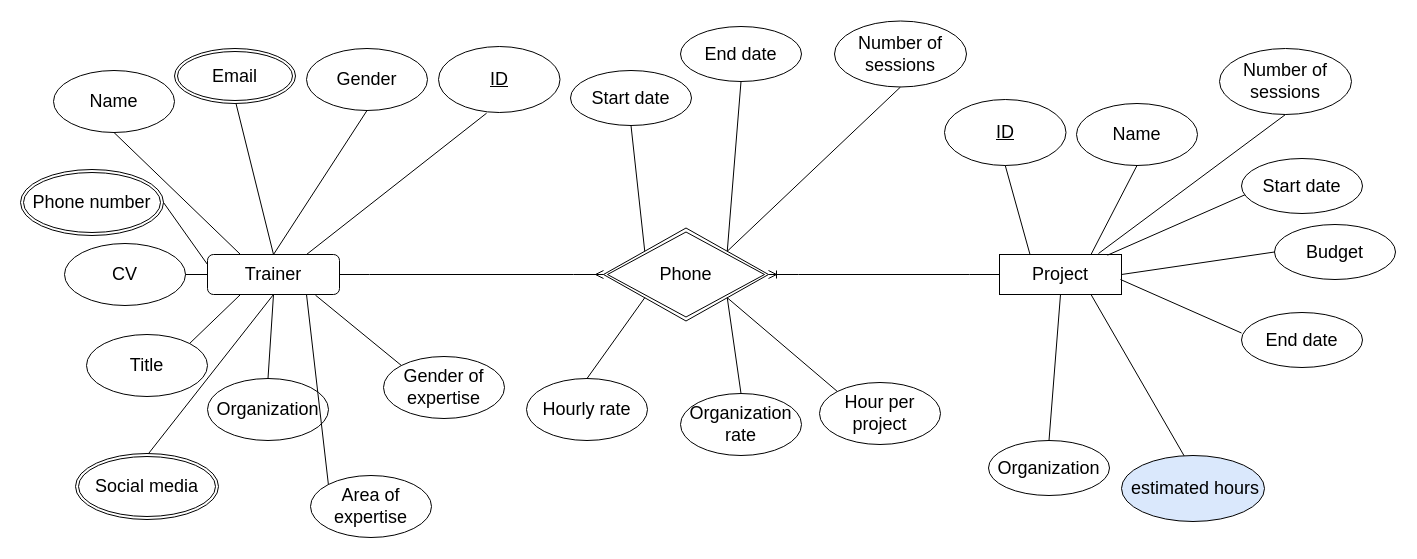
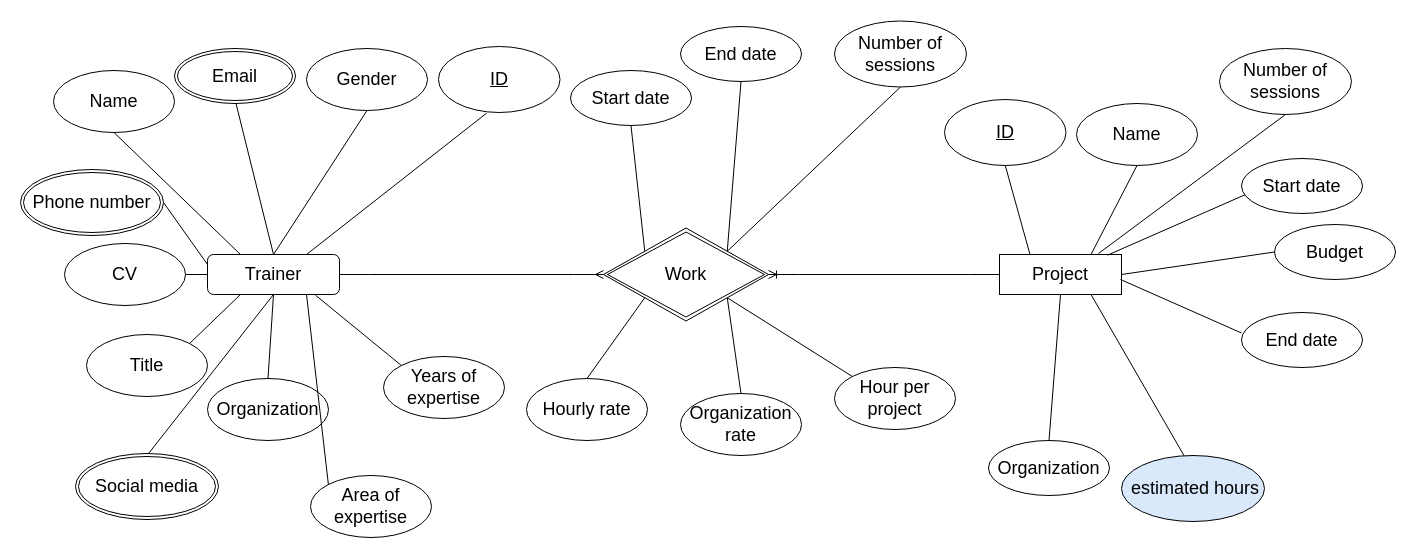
(686, 275) -> (686, 275)
(444, 388) -> (444, 388)
(880, 414) -> (895, 399)
